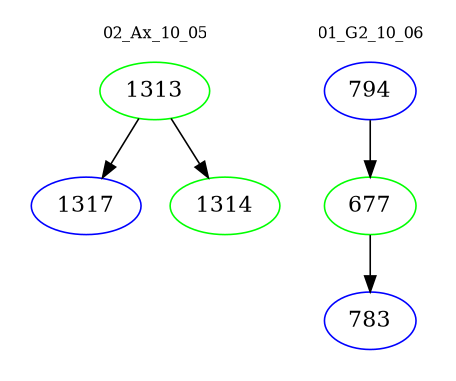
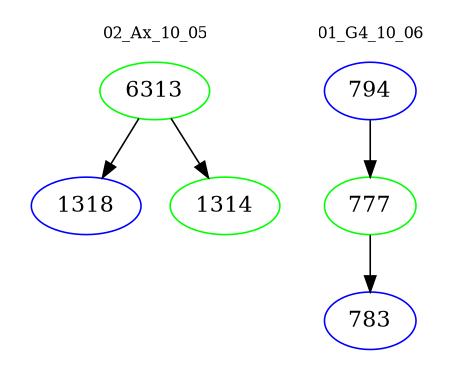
(371, 34) -> (371, 34)
(155, 91) -> (155, 91)
(86, 206) -> (86, 206)
(370, 206) -> (370, 206)
